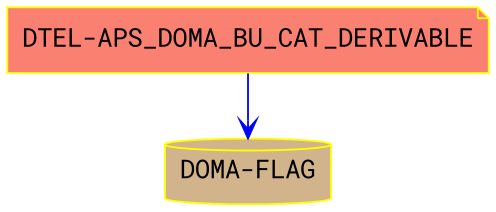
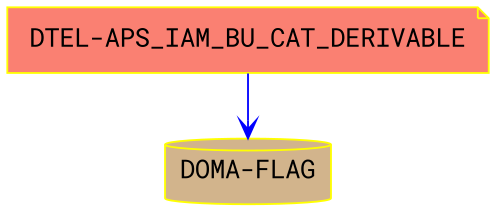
(248, 40) -> (248, 40)
